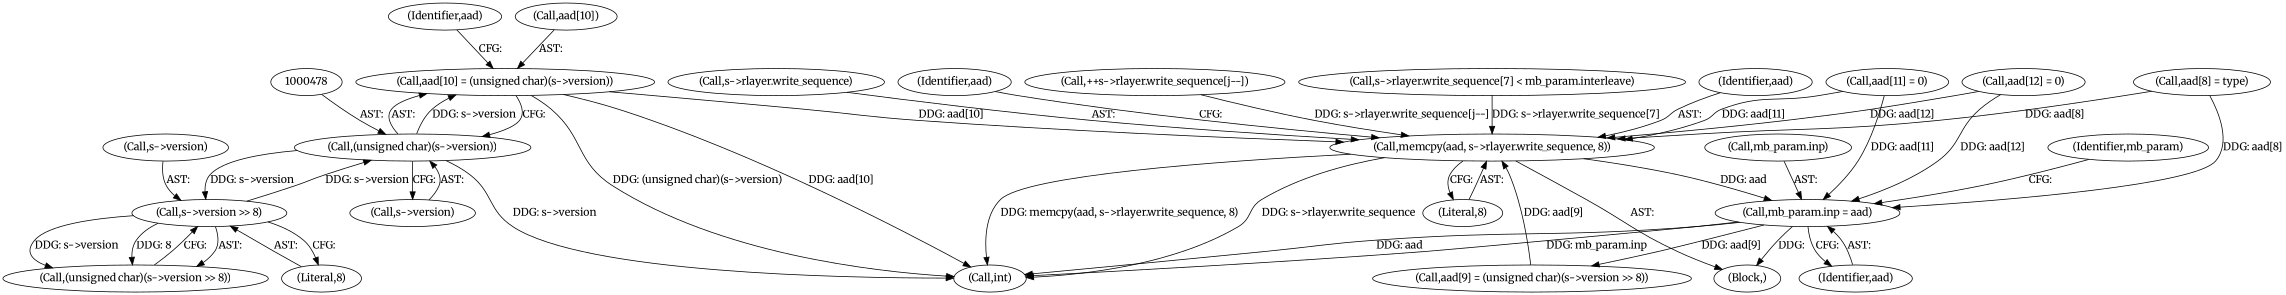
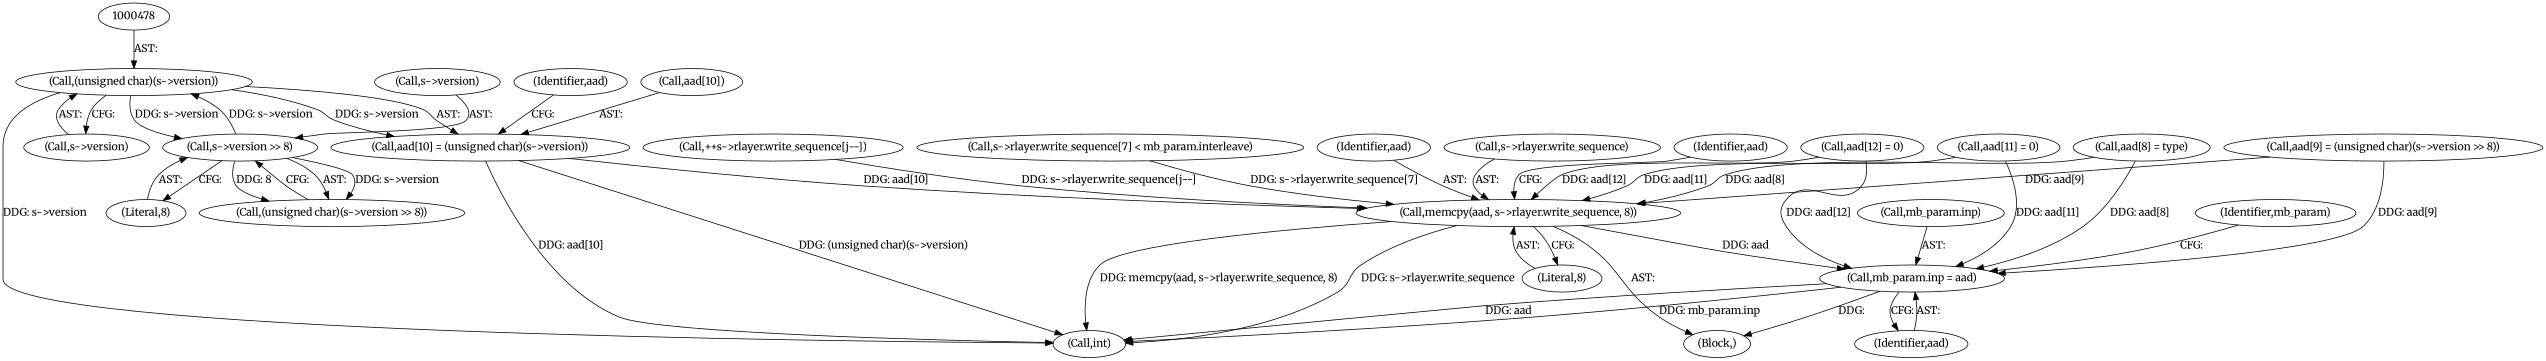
(517, 123) -> none
(1682, 246) -> (2221, 256)
